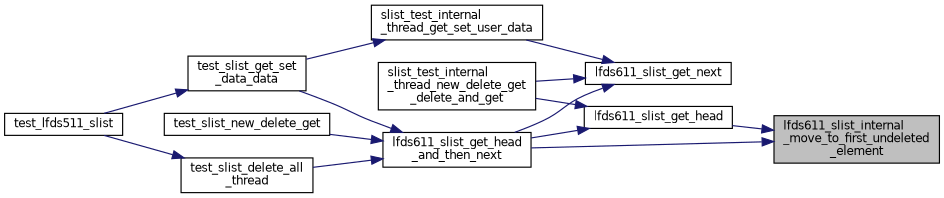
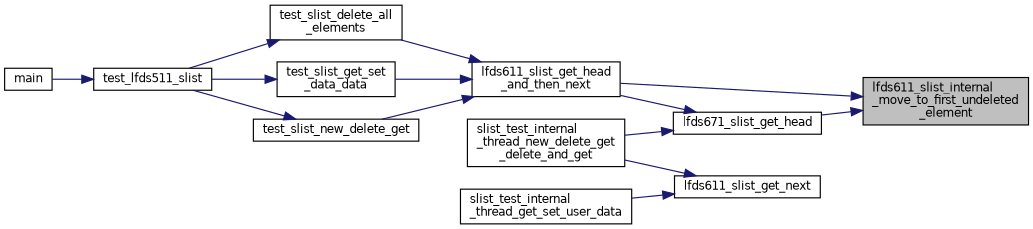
(340, 51) -> none
none -> (28, 79)
none -> (239, 103)
(559, 111) -> none
(658, 117) -> (747, 123)
(247, 175) -> (336, 23)
